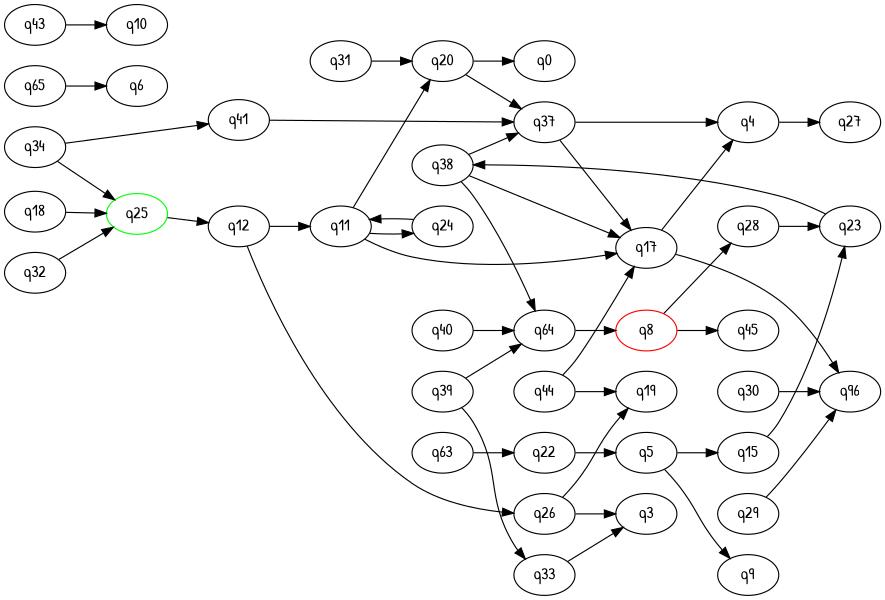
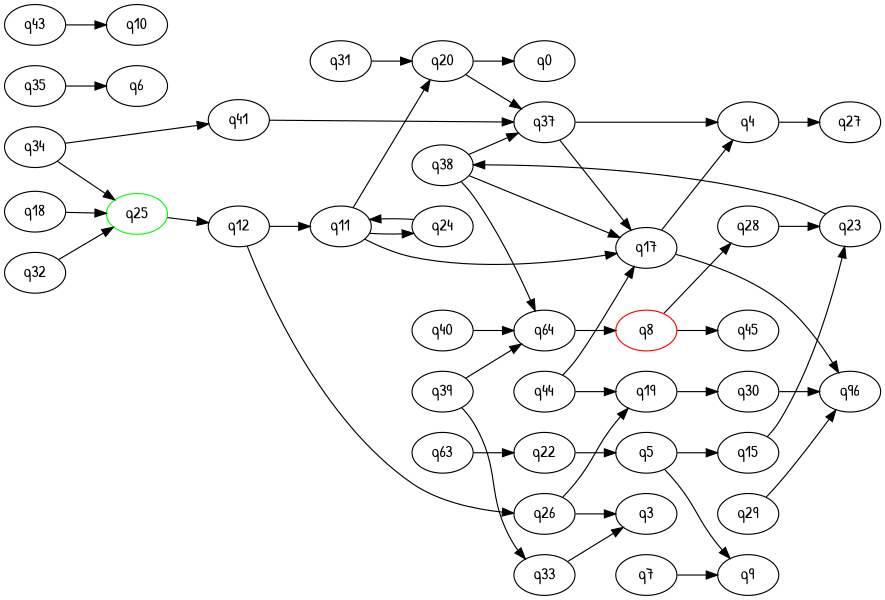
(35, 86) -> (35, 86)
none -> (692, 392)
none -> (646, 575)
